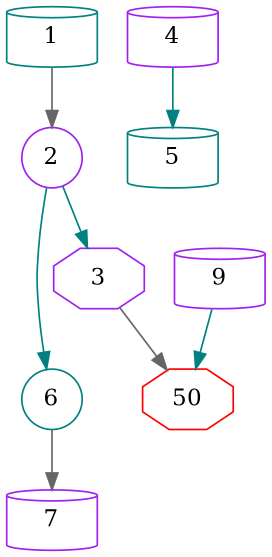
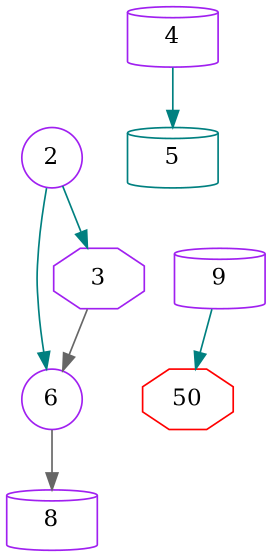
(52, 37) -> none
(138, 332) -> (78, 332)
(52, 399) -> (52, 399)
(52, 520) -> (52, 520)
